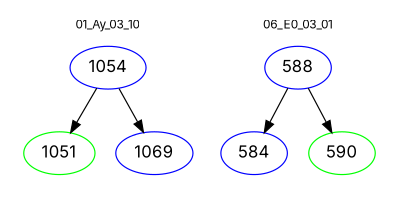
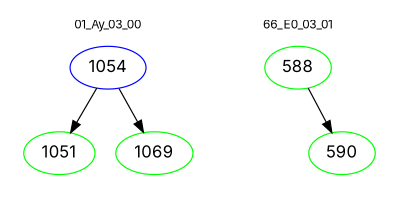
(108, 26) -> (108, 26)
(298, 26) -> (298, 26)
(298, 68) -> (298, 68)
(154, 153) -> (154, 153)
(254, 153) -> none
